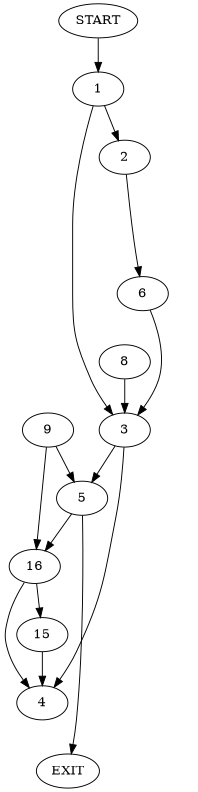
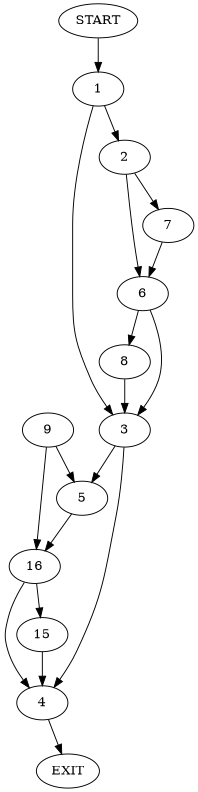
none -> (168, 225)
none -> (135, 323)
(82, 624) -> (53, 732)
